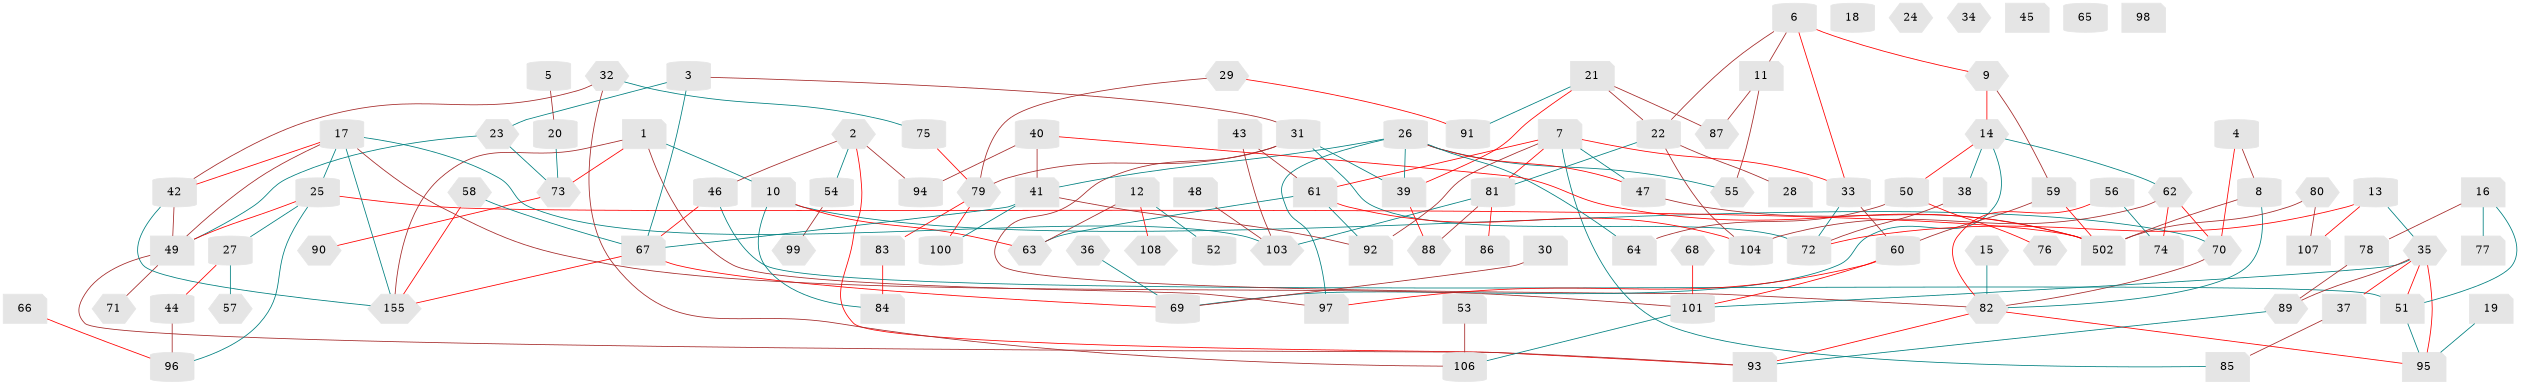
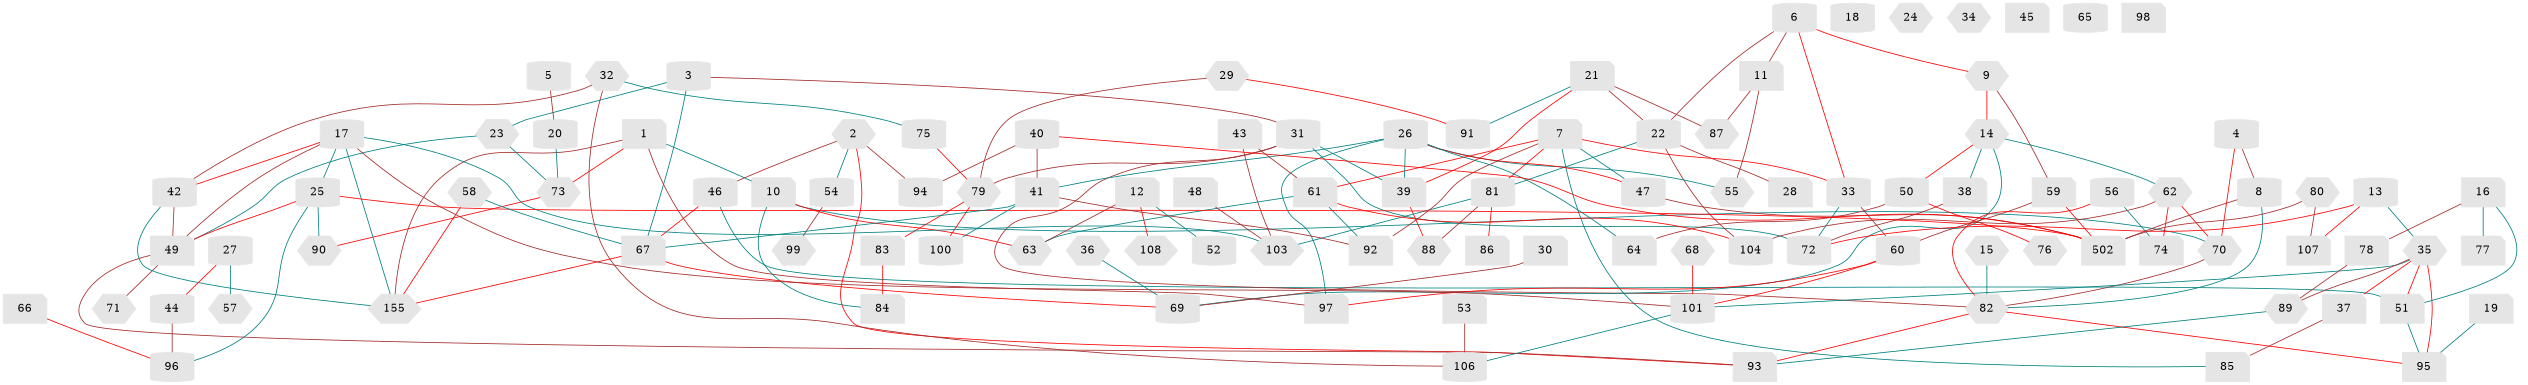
(274, 221) -> (318, 222)
